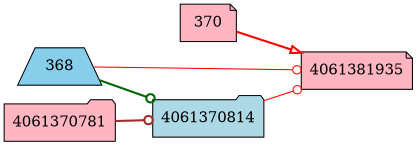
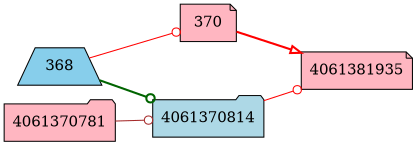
(193, 68) -> (131, 46)
(130, 121) -> (130, 121)
